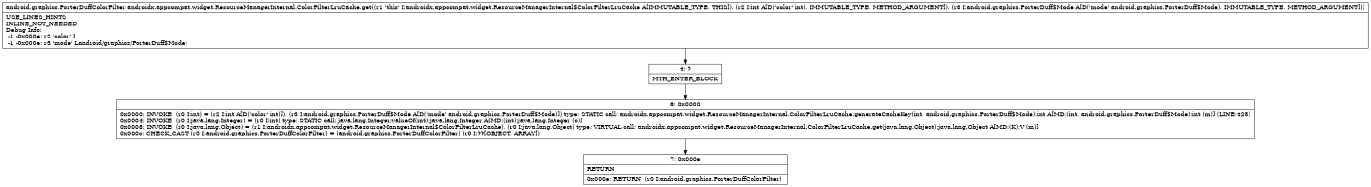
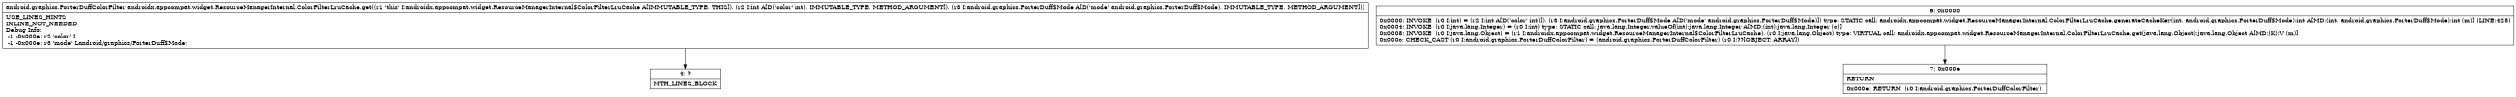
(685, 79) -> (685, 84)
(685, 90) -> none
